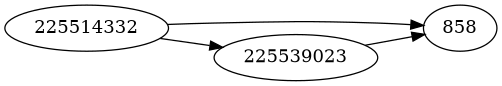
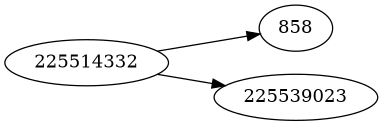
(389, 41) -> none
